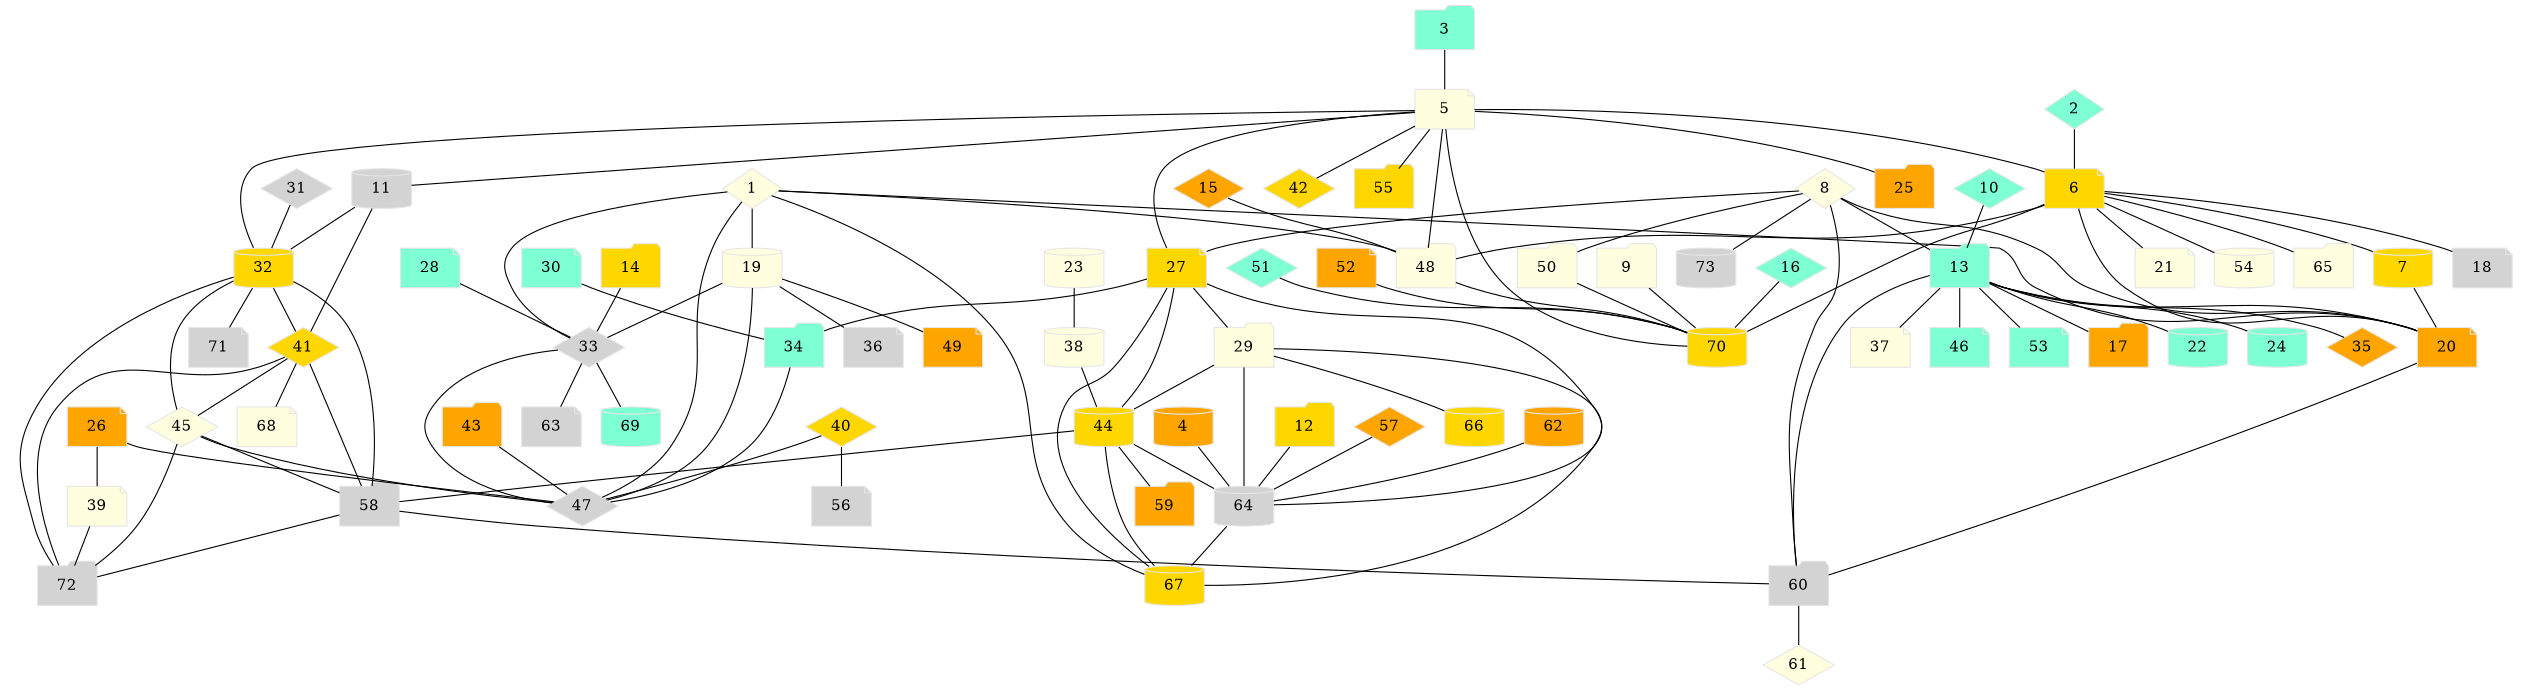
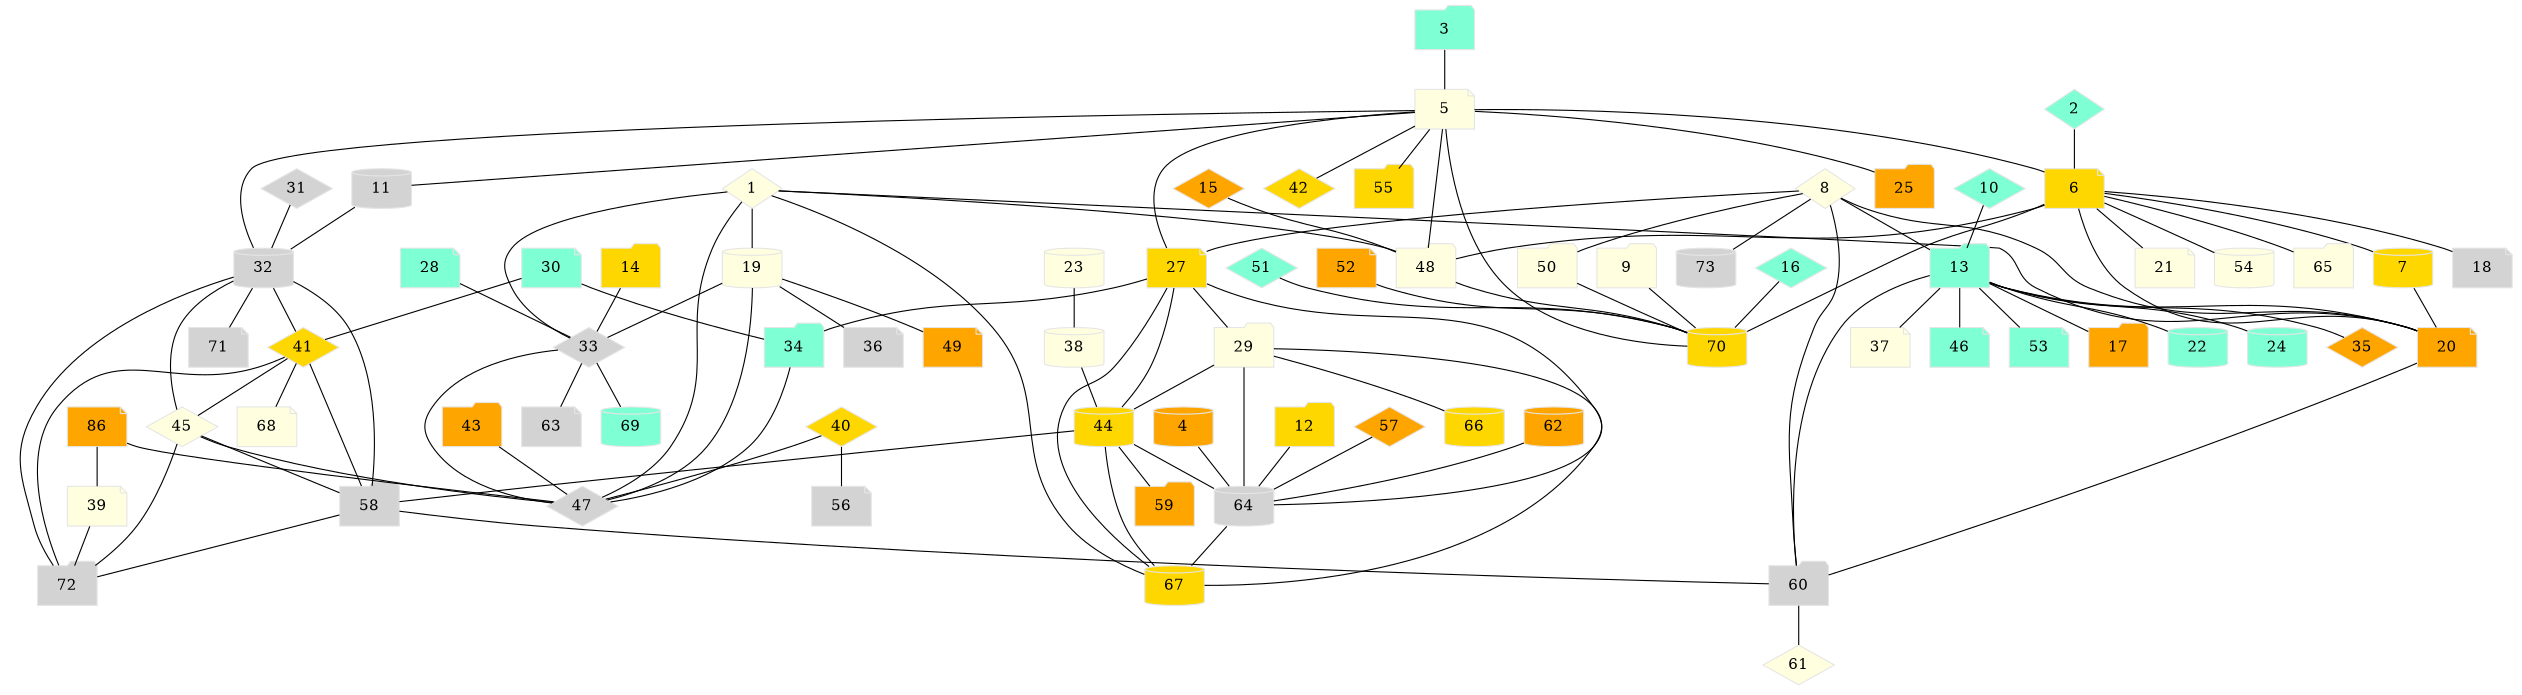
(264, 268) -> (264, 268)
(341, 270) -> (423, 309)
(97, 427) -> (97, 427)
